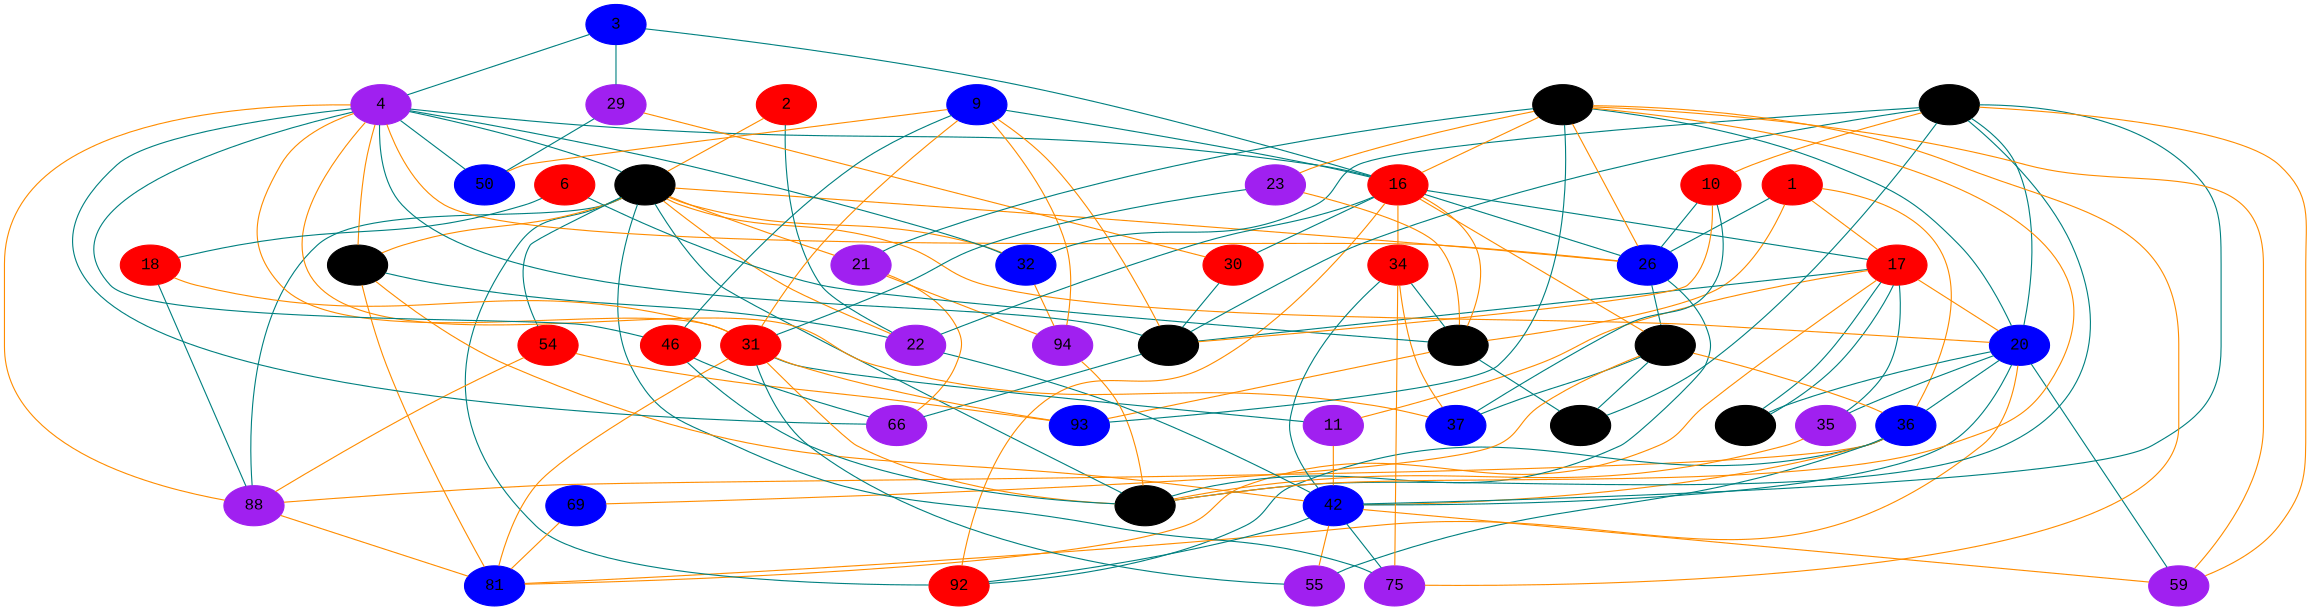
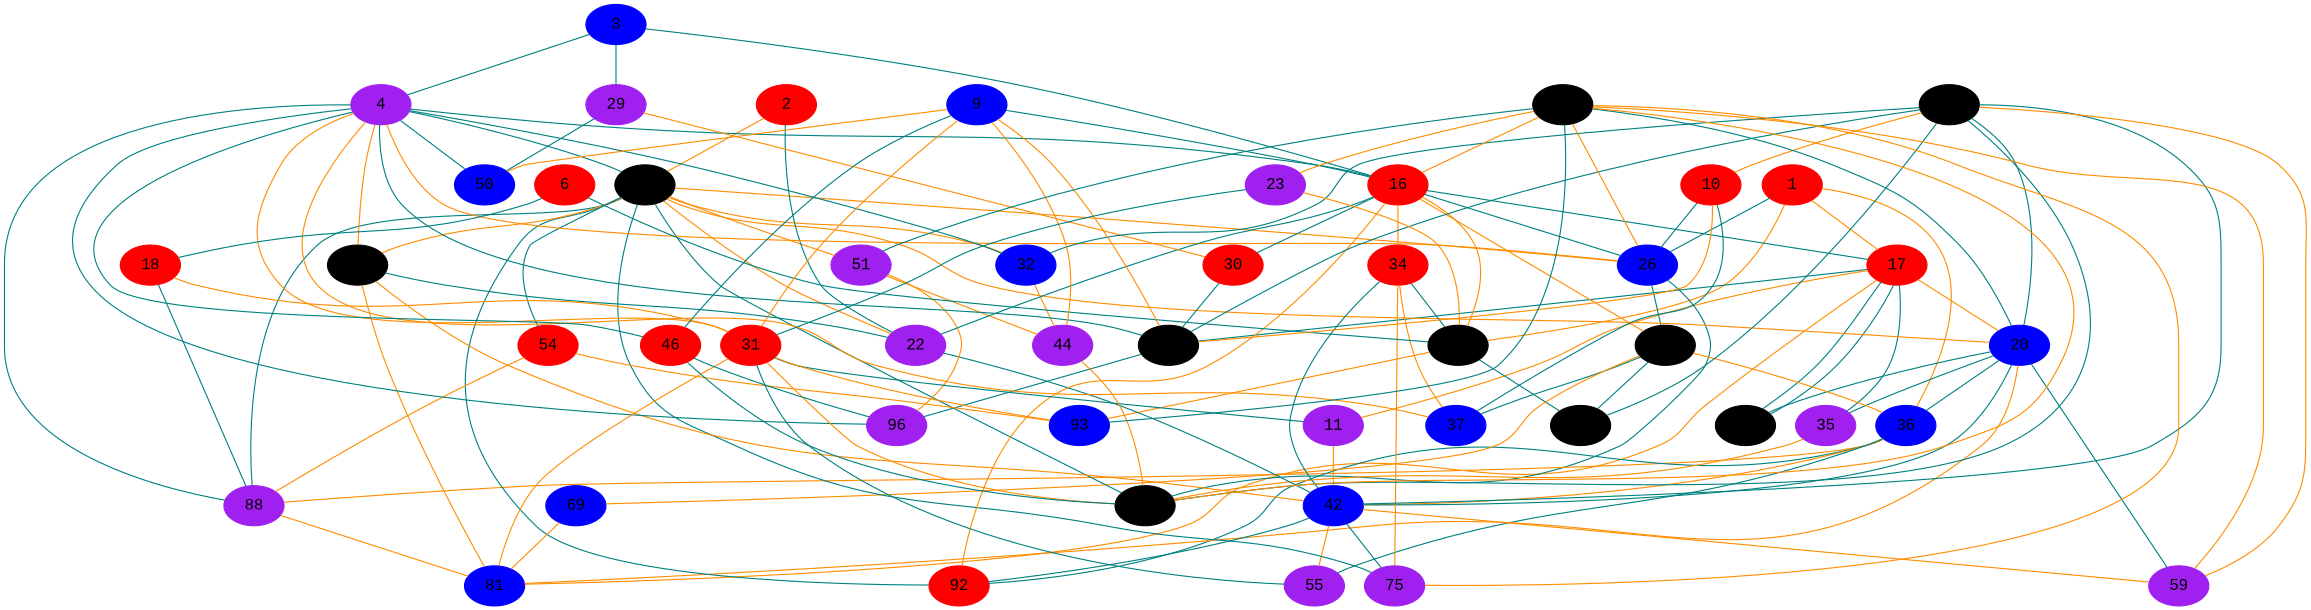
(10, 241) -> (10, 241)
(861, 265) -> (861, 265)
(1063, 345) -> (1063, 345)
(897, 426) -> (897, 426)
